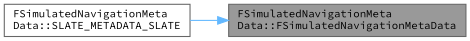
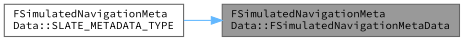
(97, 20) -> (94, 20)
